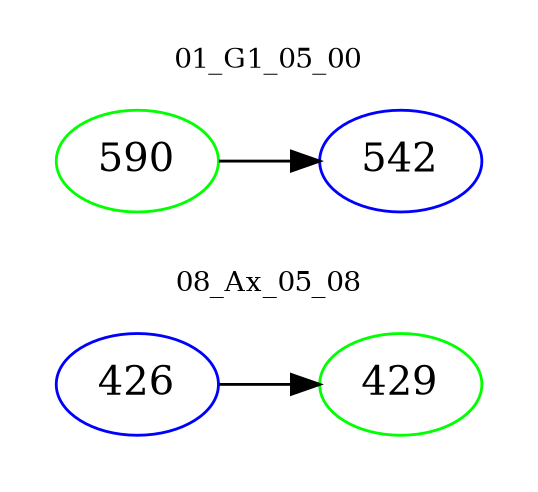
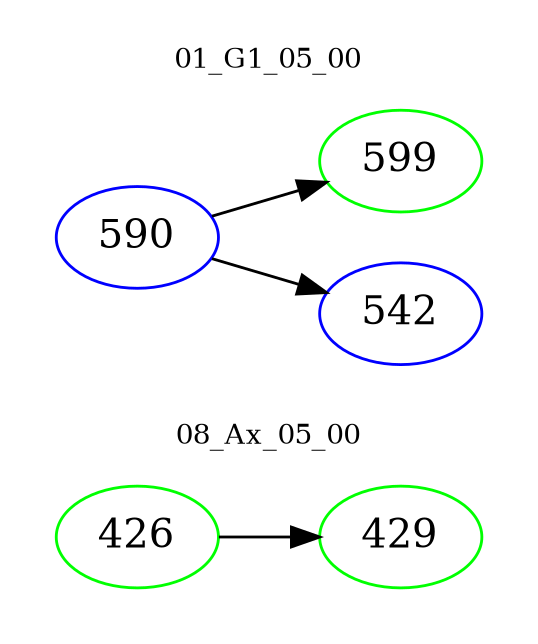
(137, 161) -> (137, 237)
none -> (401, 161)
(269, 284) -> (269, 437)
(137, 384) -> (137, 537)
